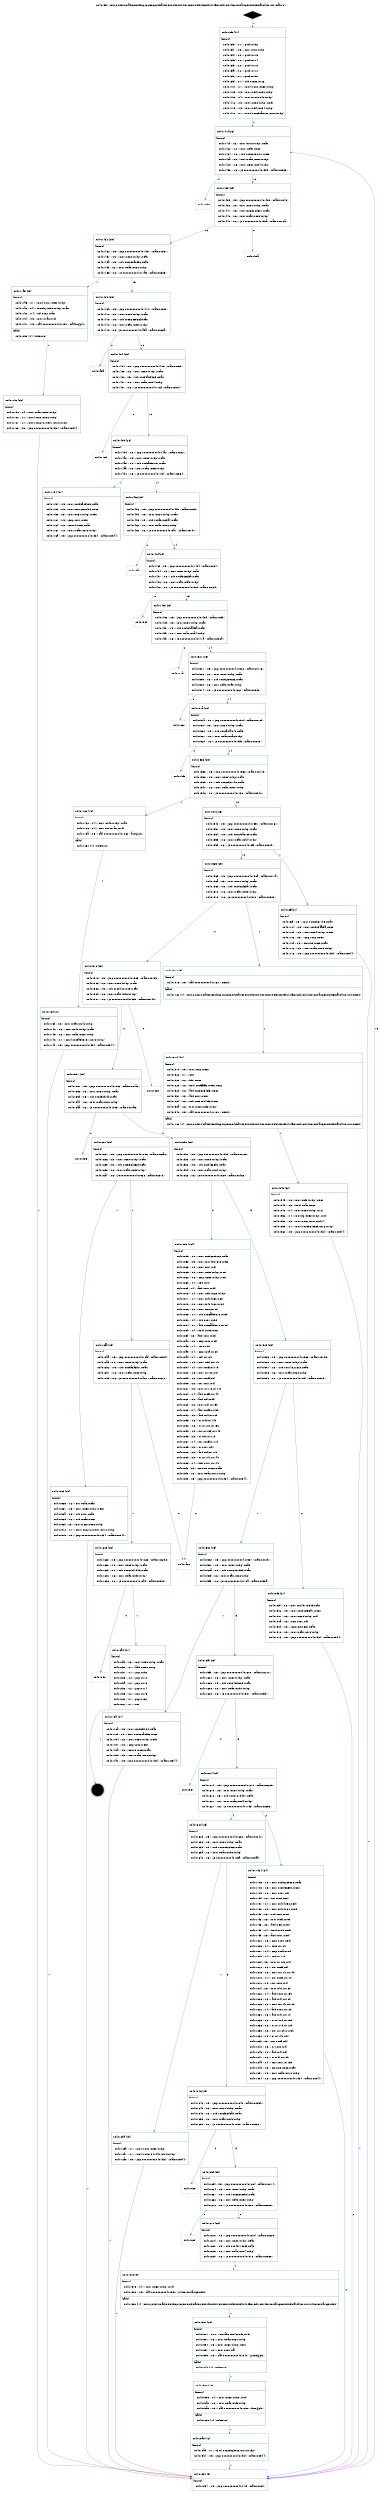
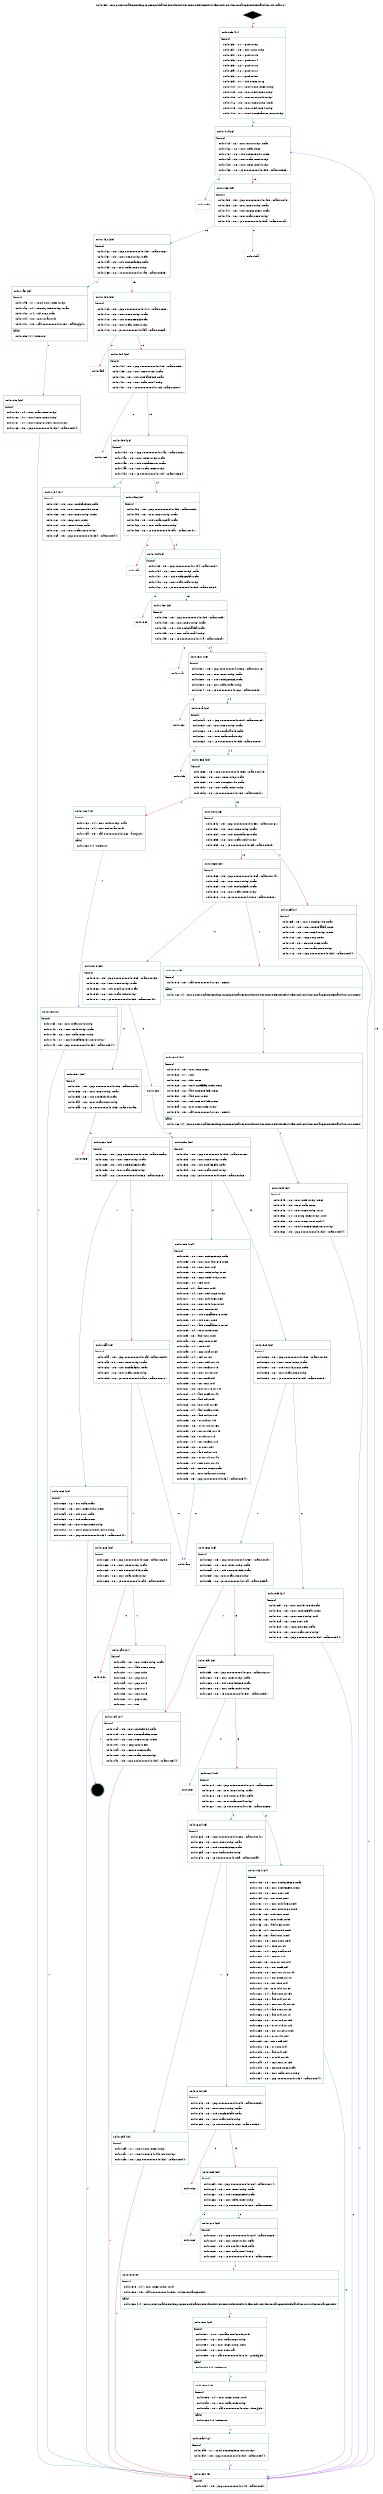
(144, 1129) -> (157, 1119)
